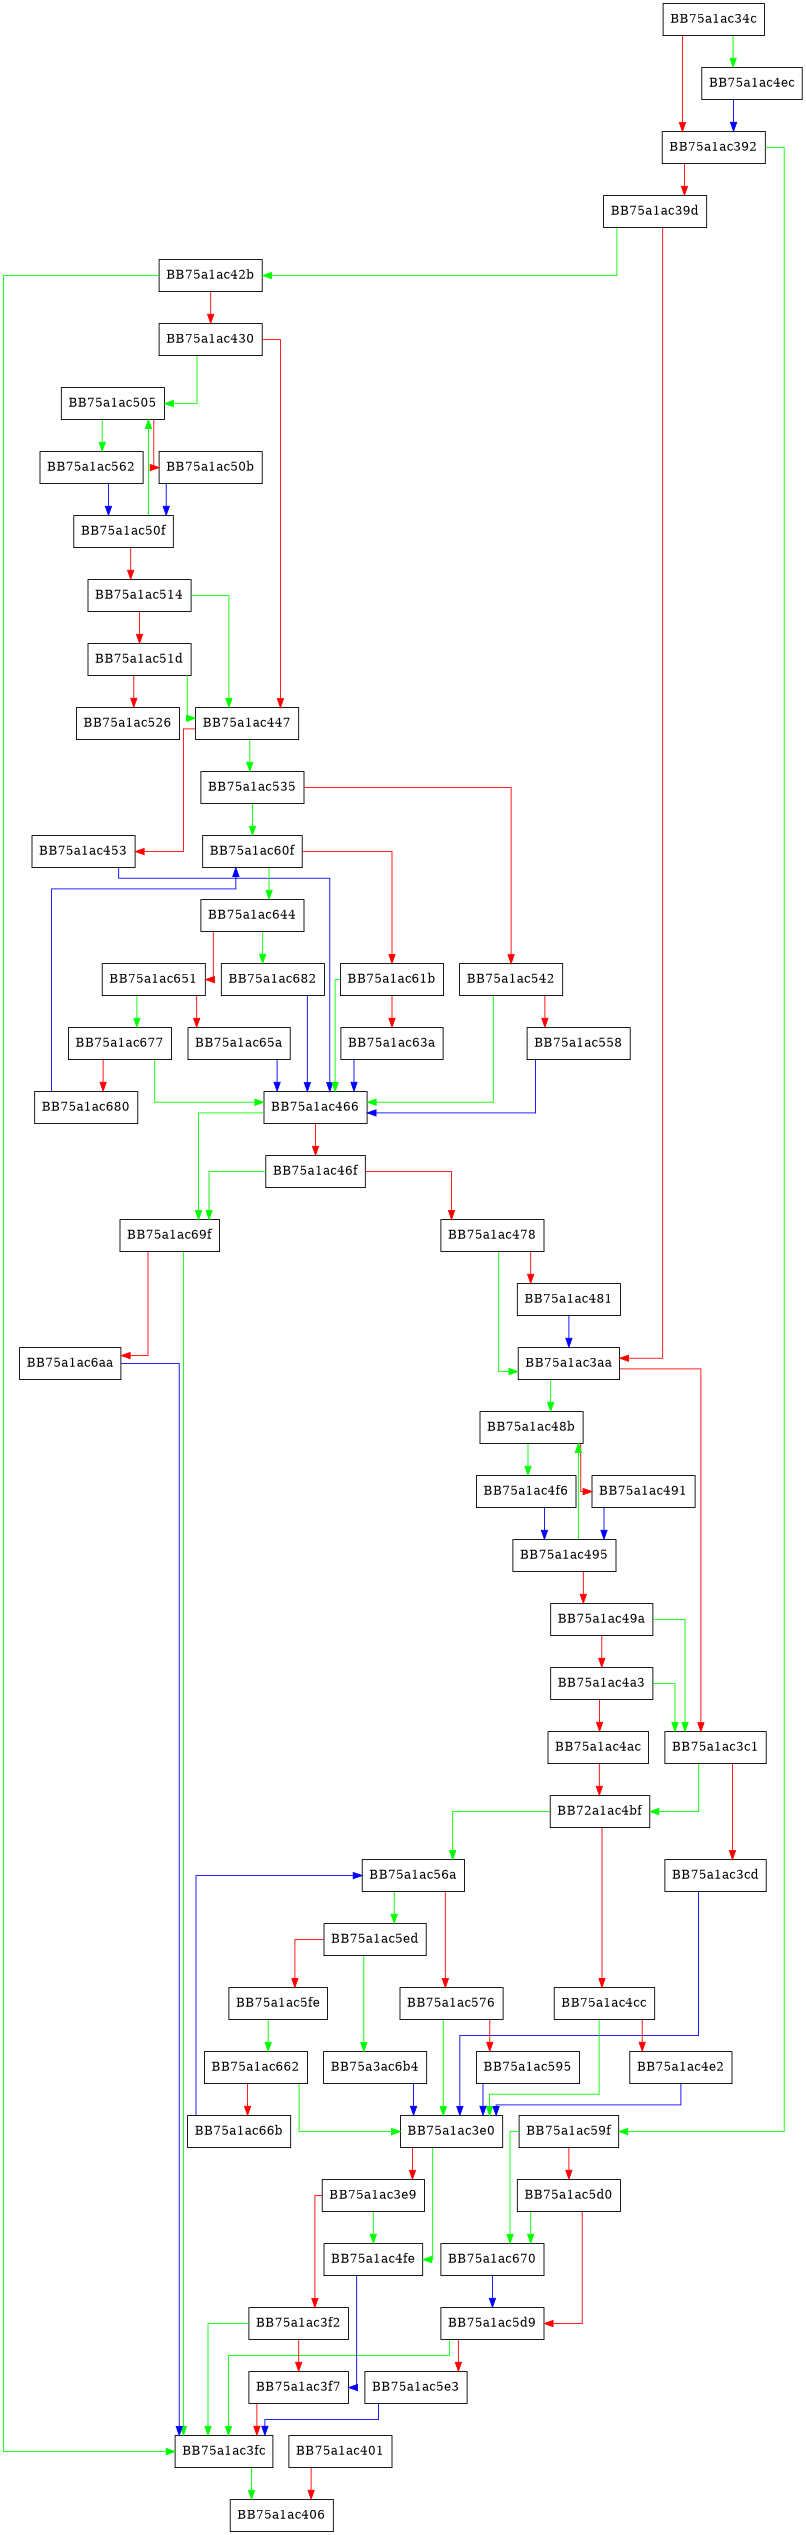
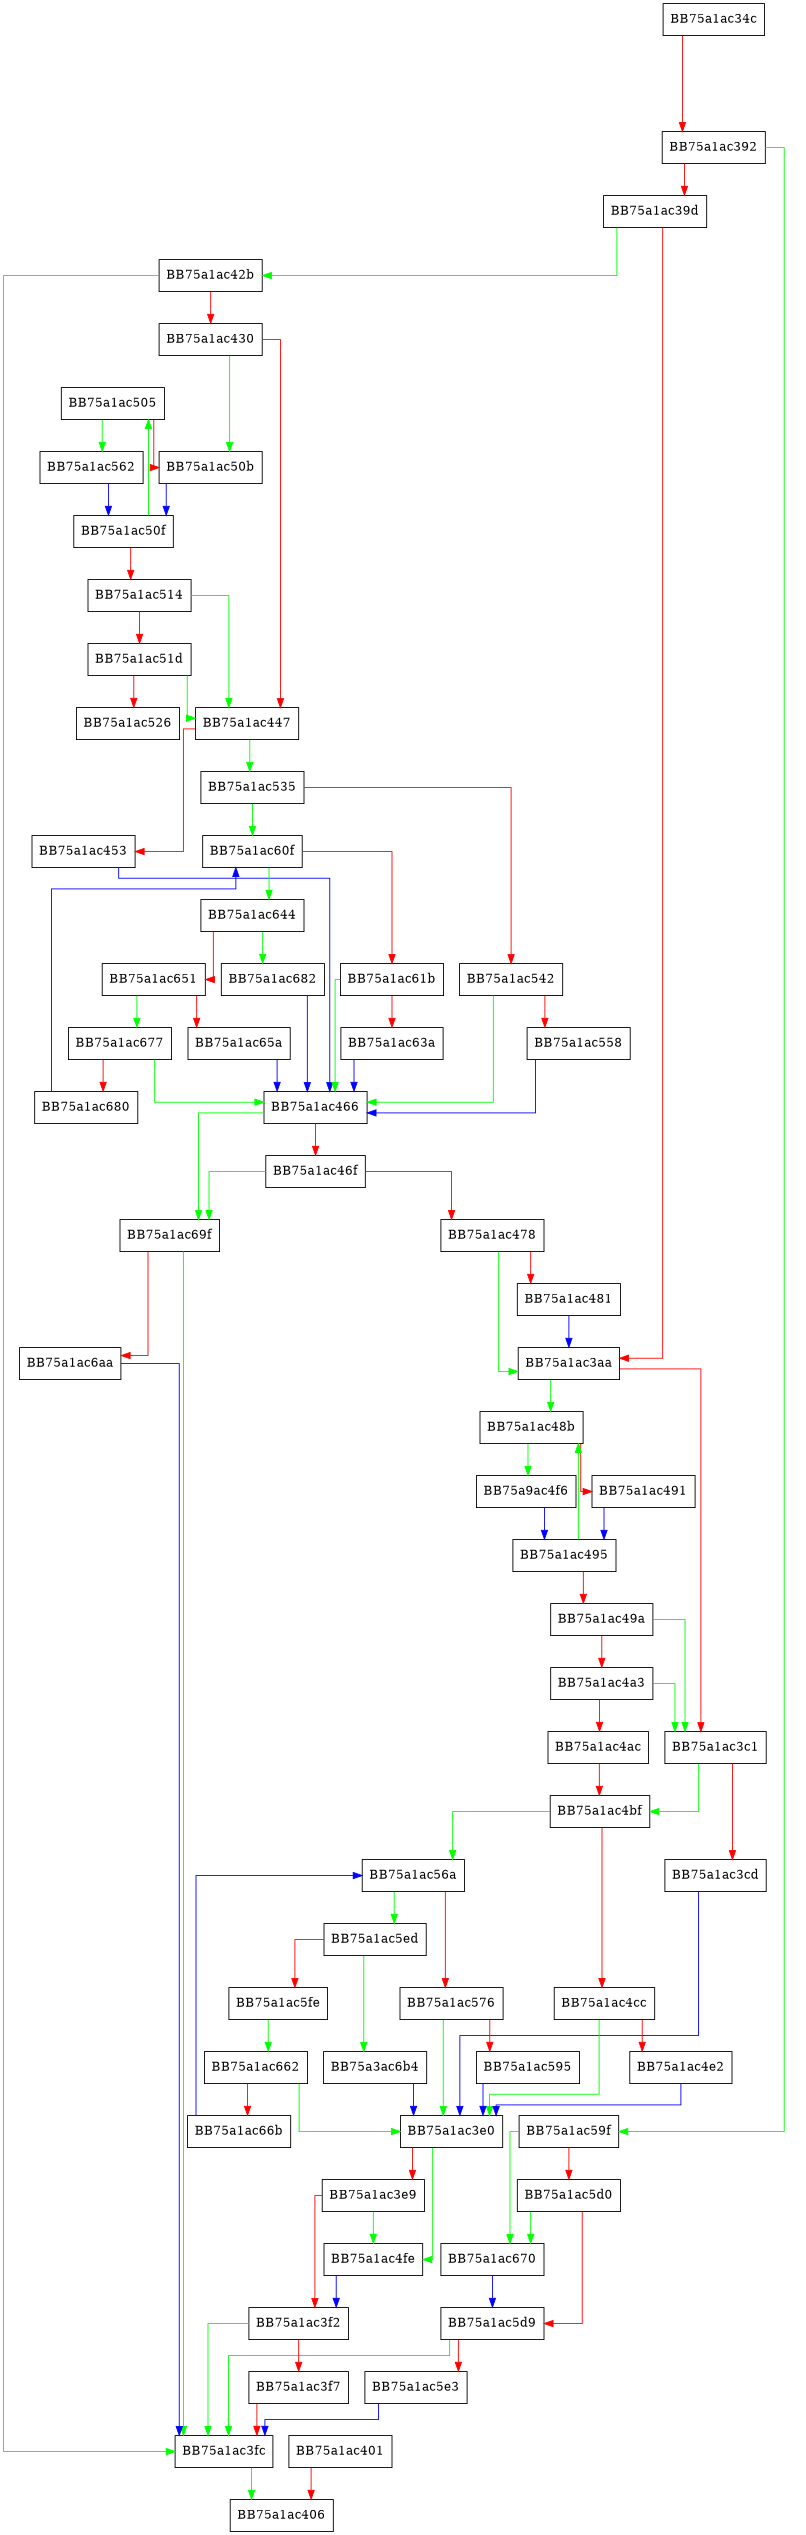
(752, 84) -> none
(197, 391) -> (230, 399)
(526, 1492) -> (526, 1492)
(600, 1812) -> (600, 1812)
(357, 2332) -> (336, 2287)
